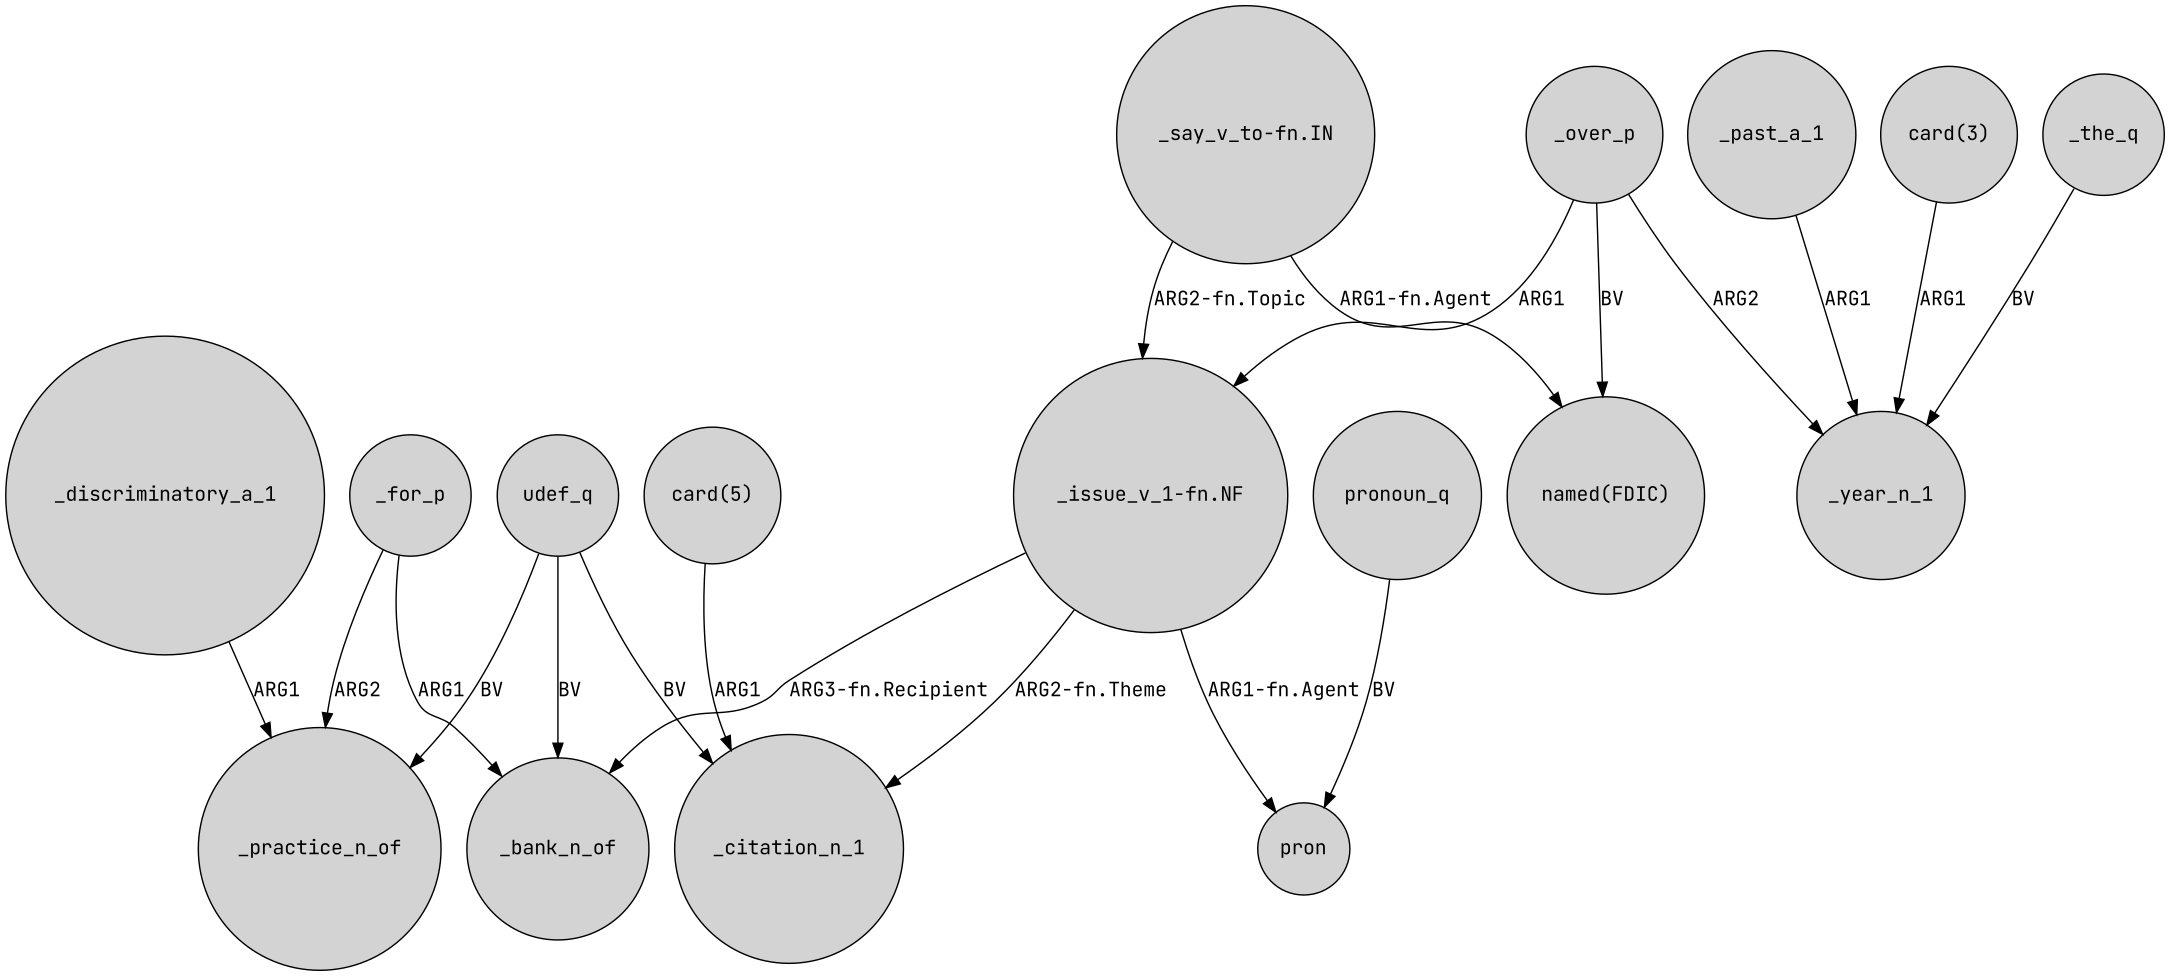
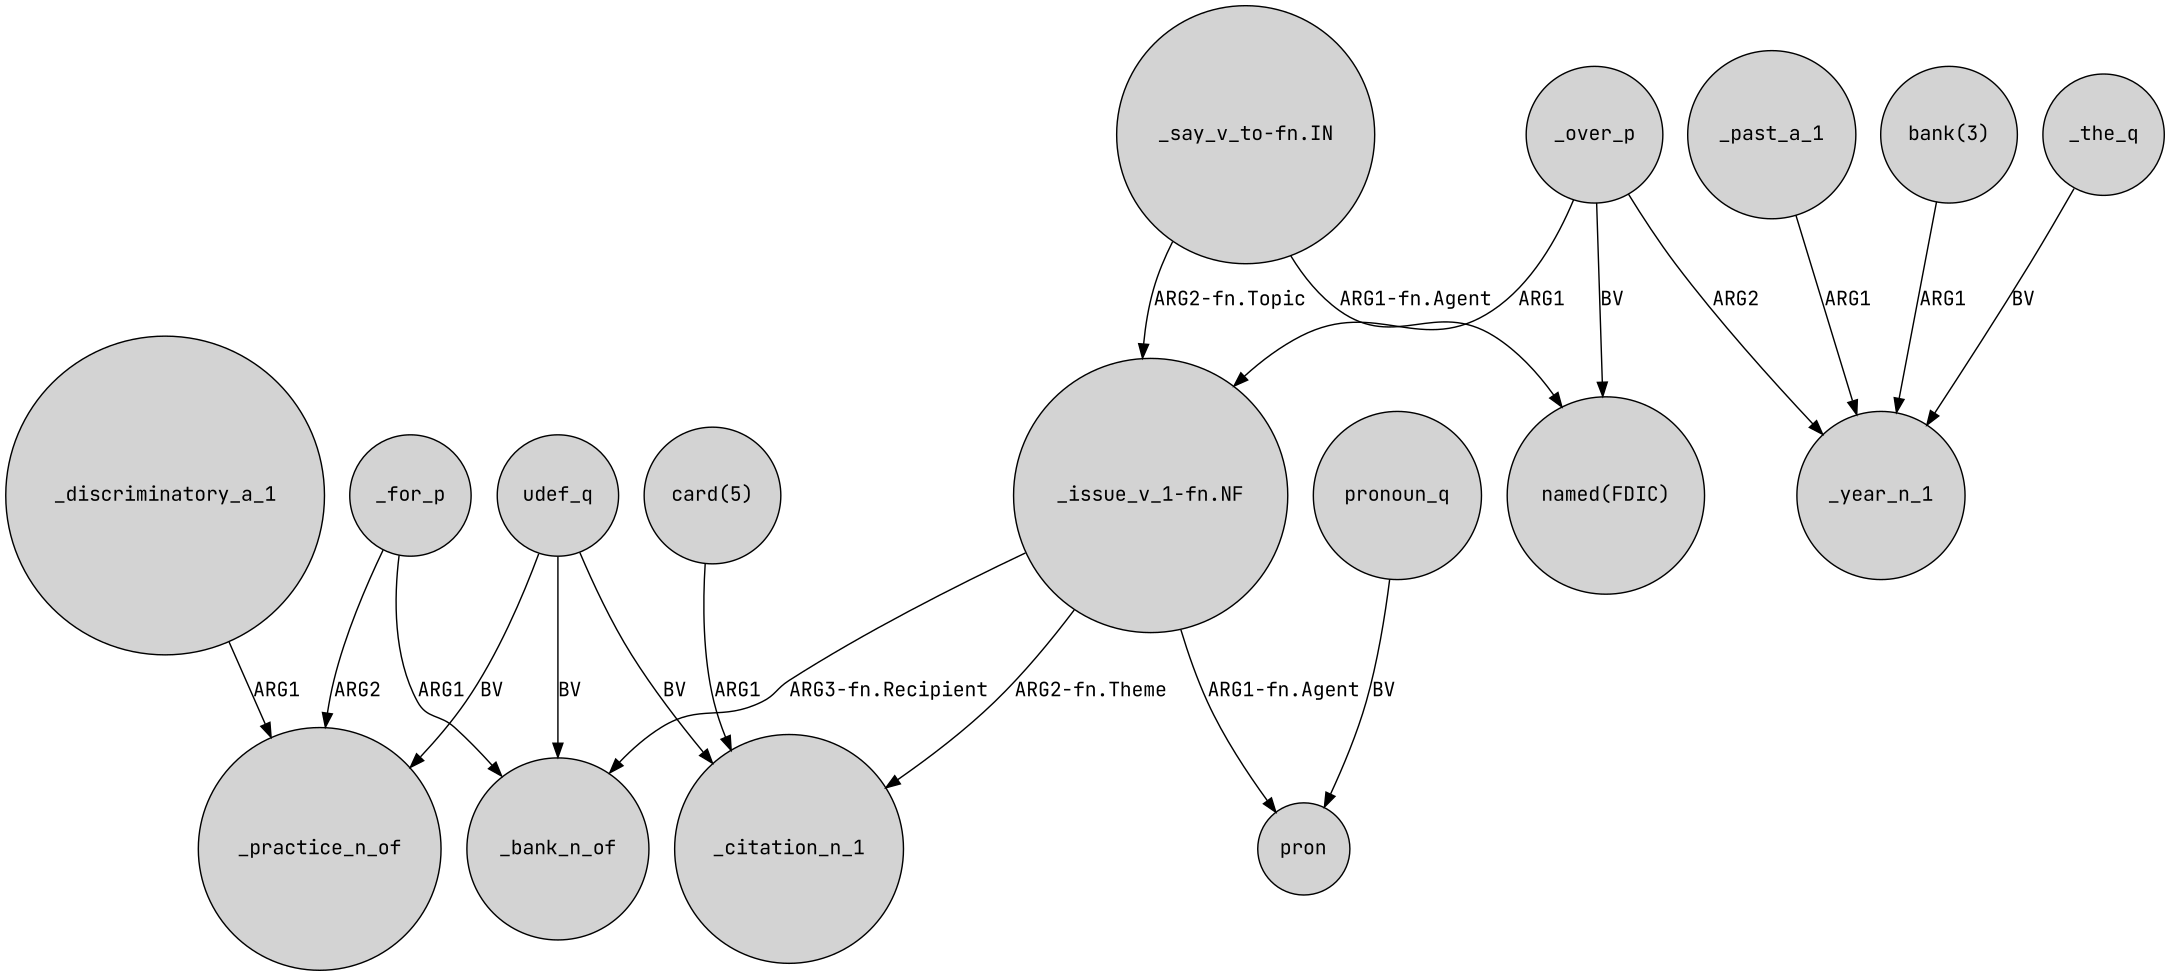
(1949, 135) -> (1949, 135)
